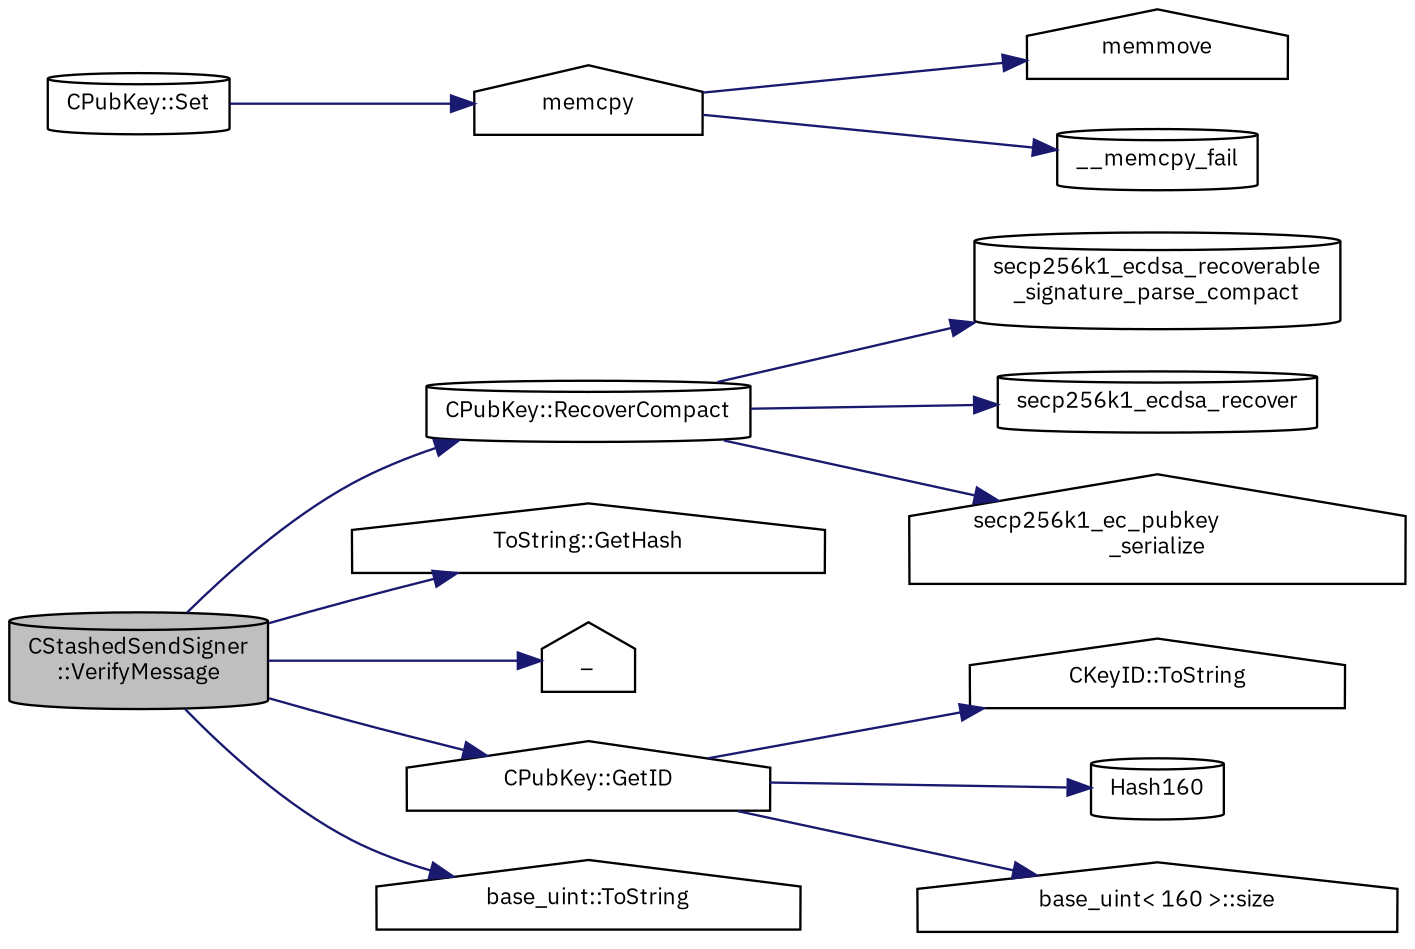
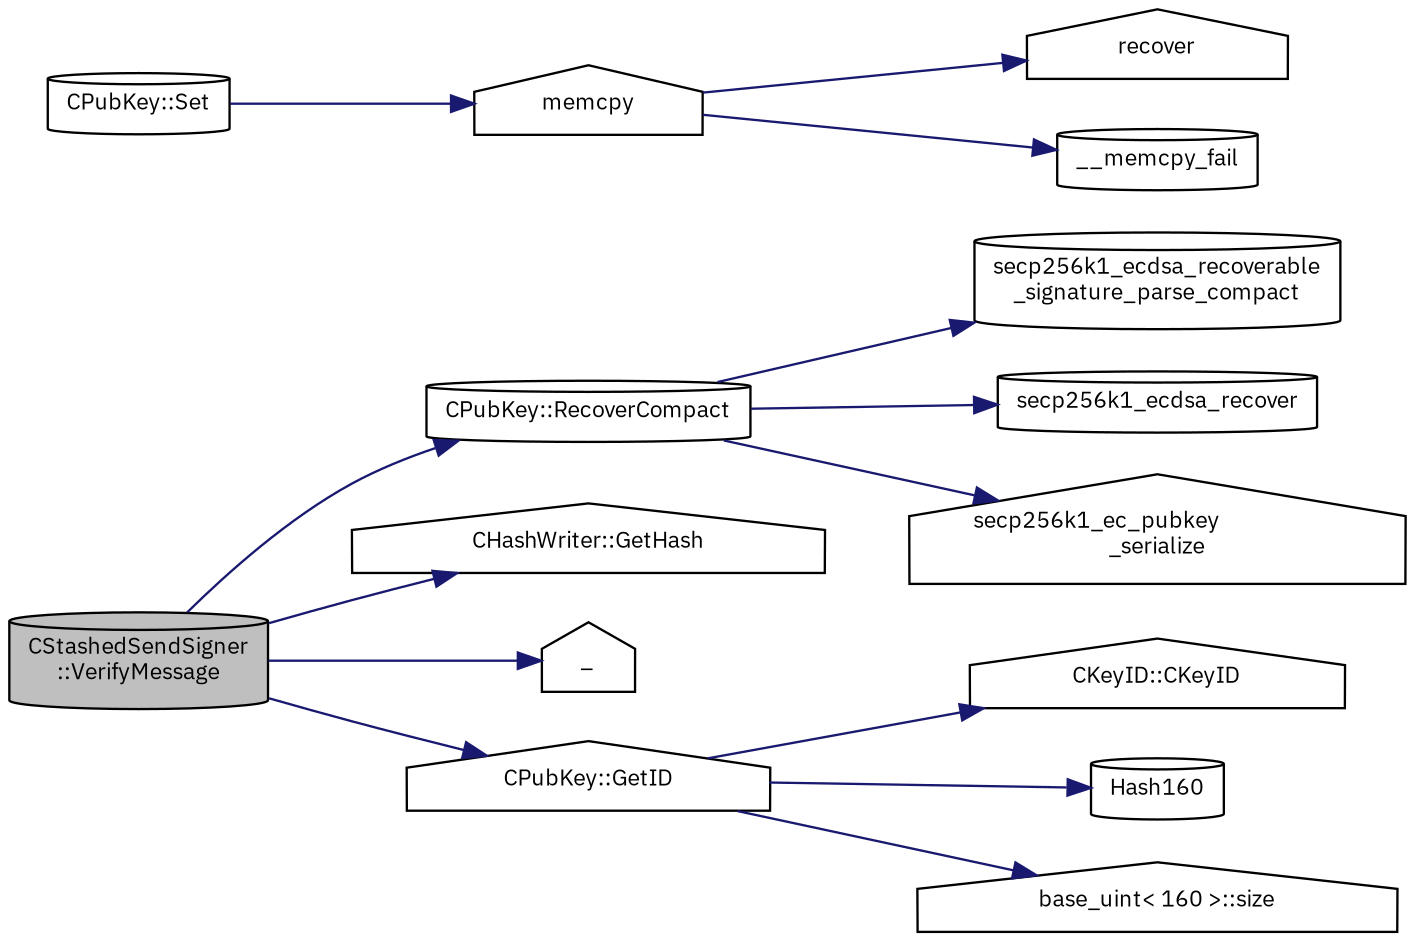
(1157, 48) -> (1157, 48)
(588, 542) -> (588, 542)
(1157, 677) -> (1157, 677)
(588, 898) -> none
